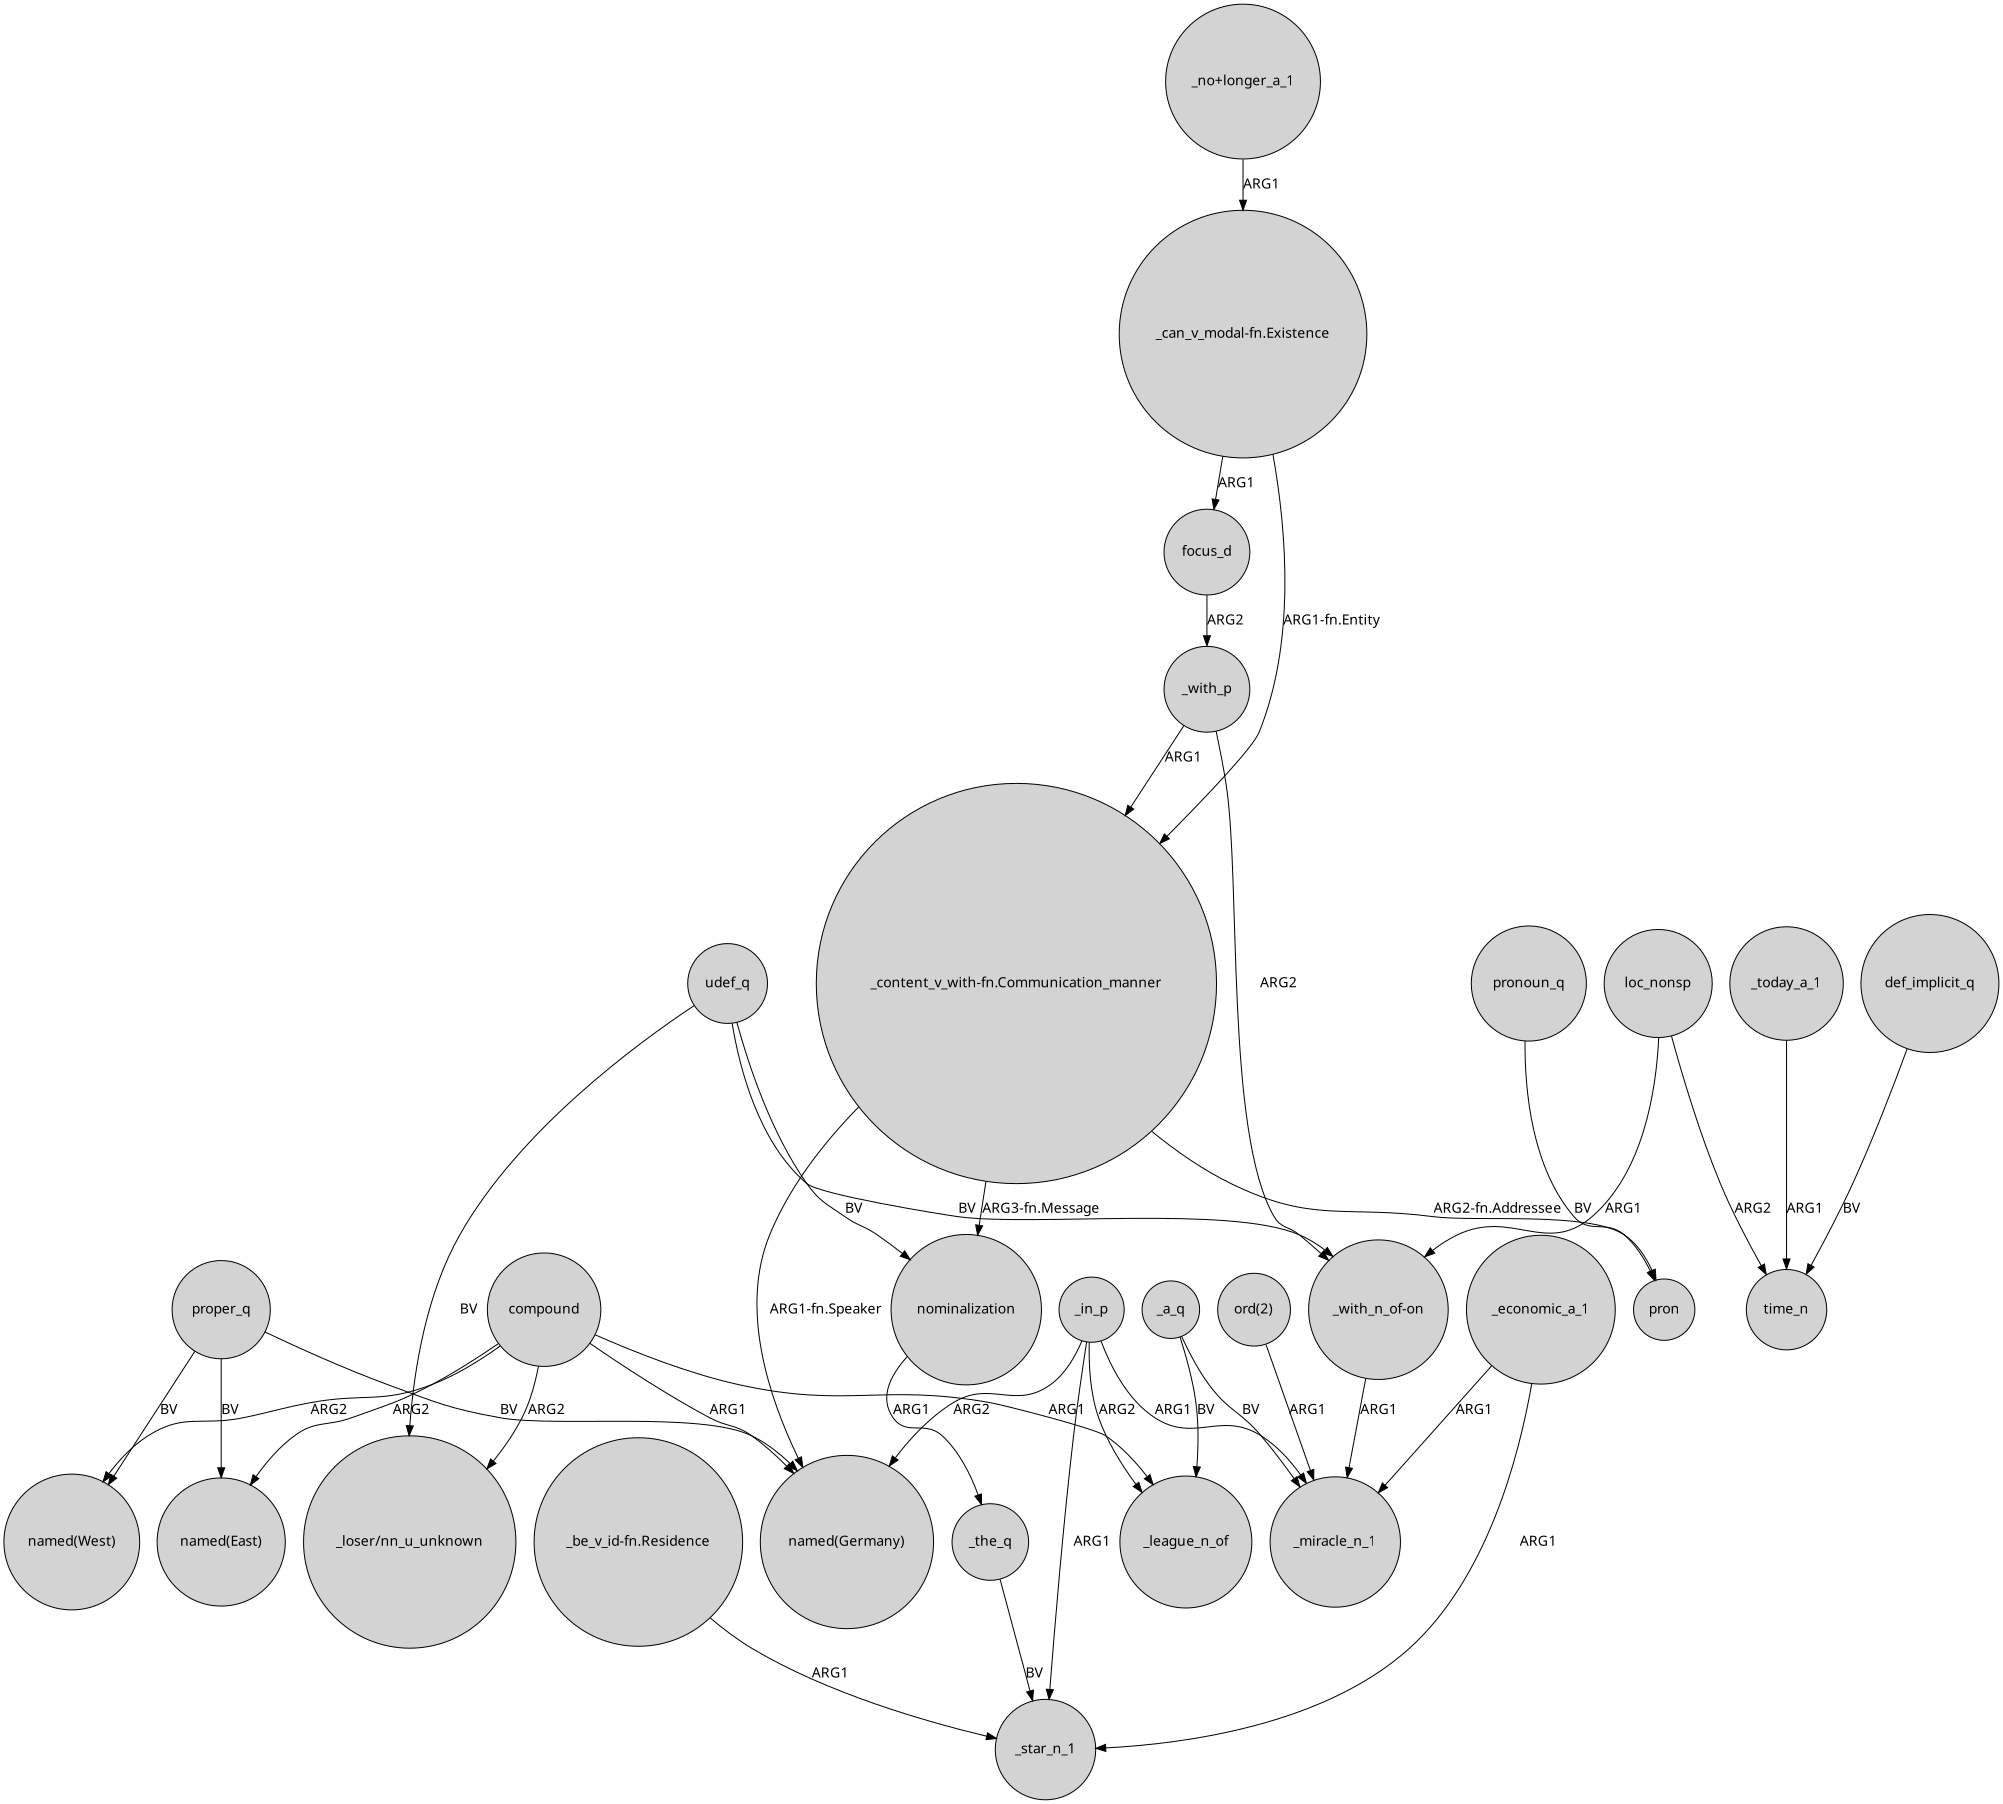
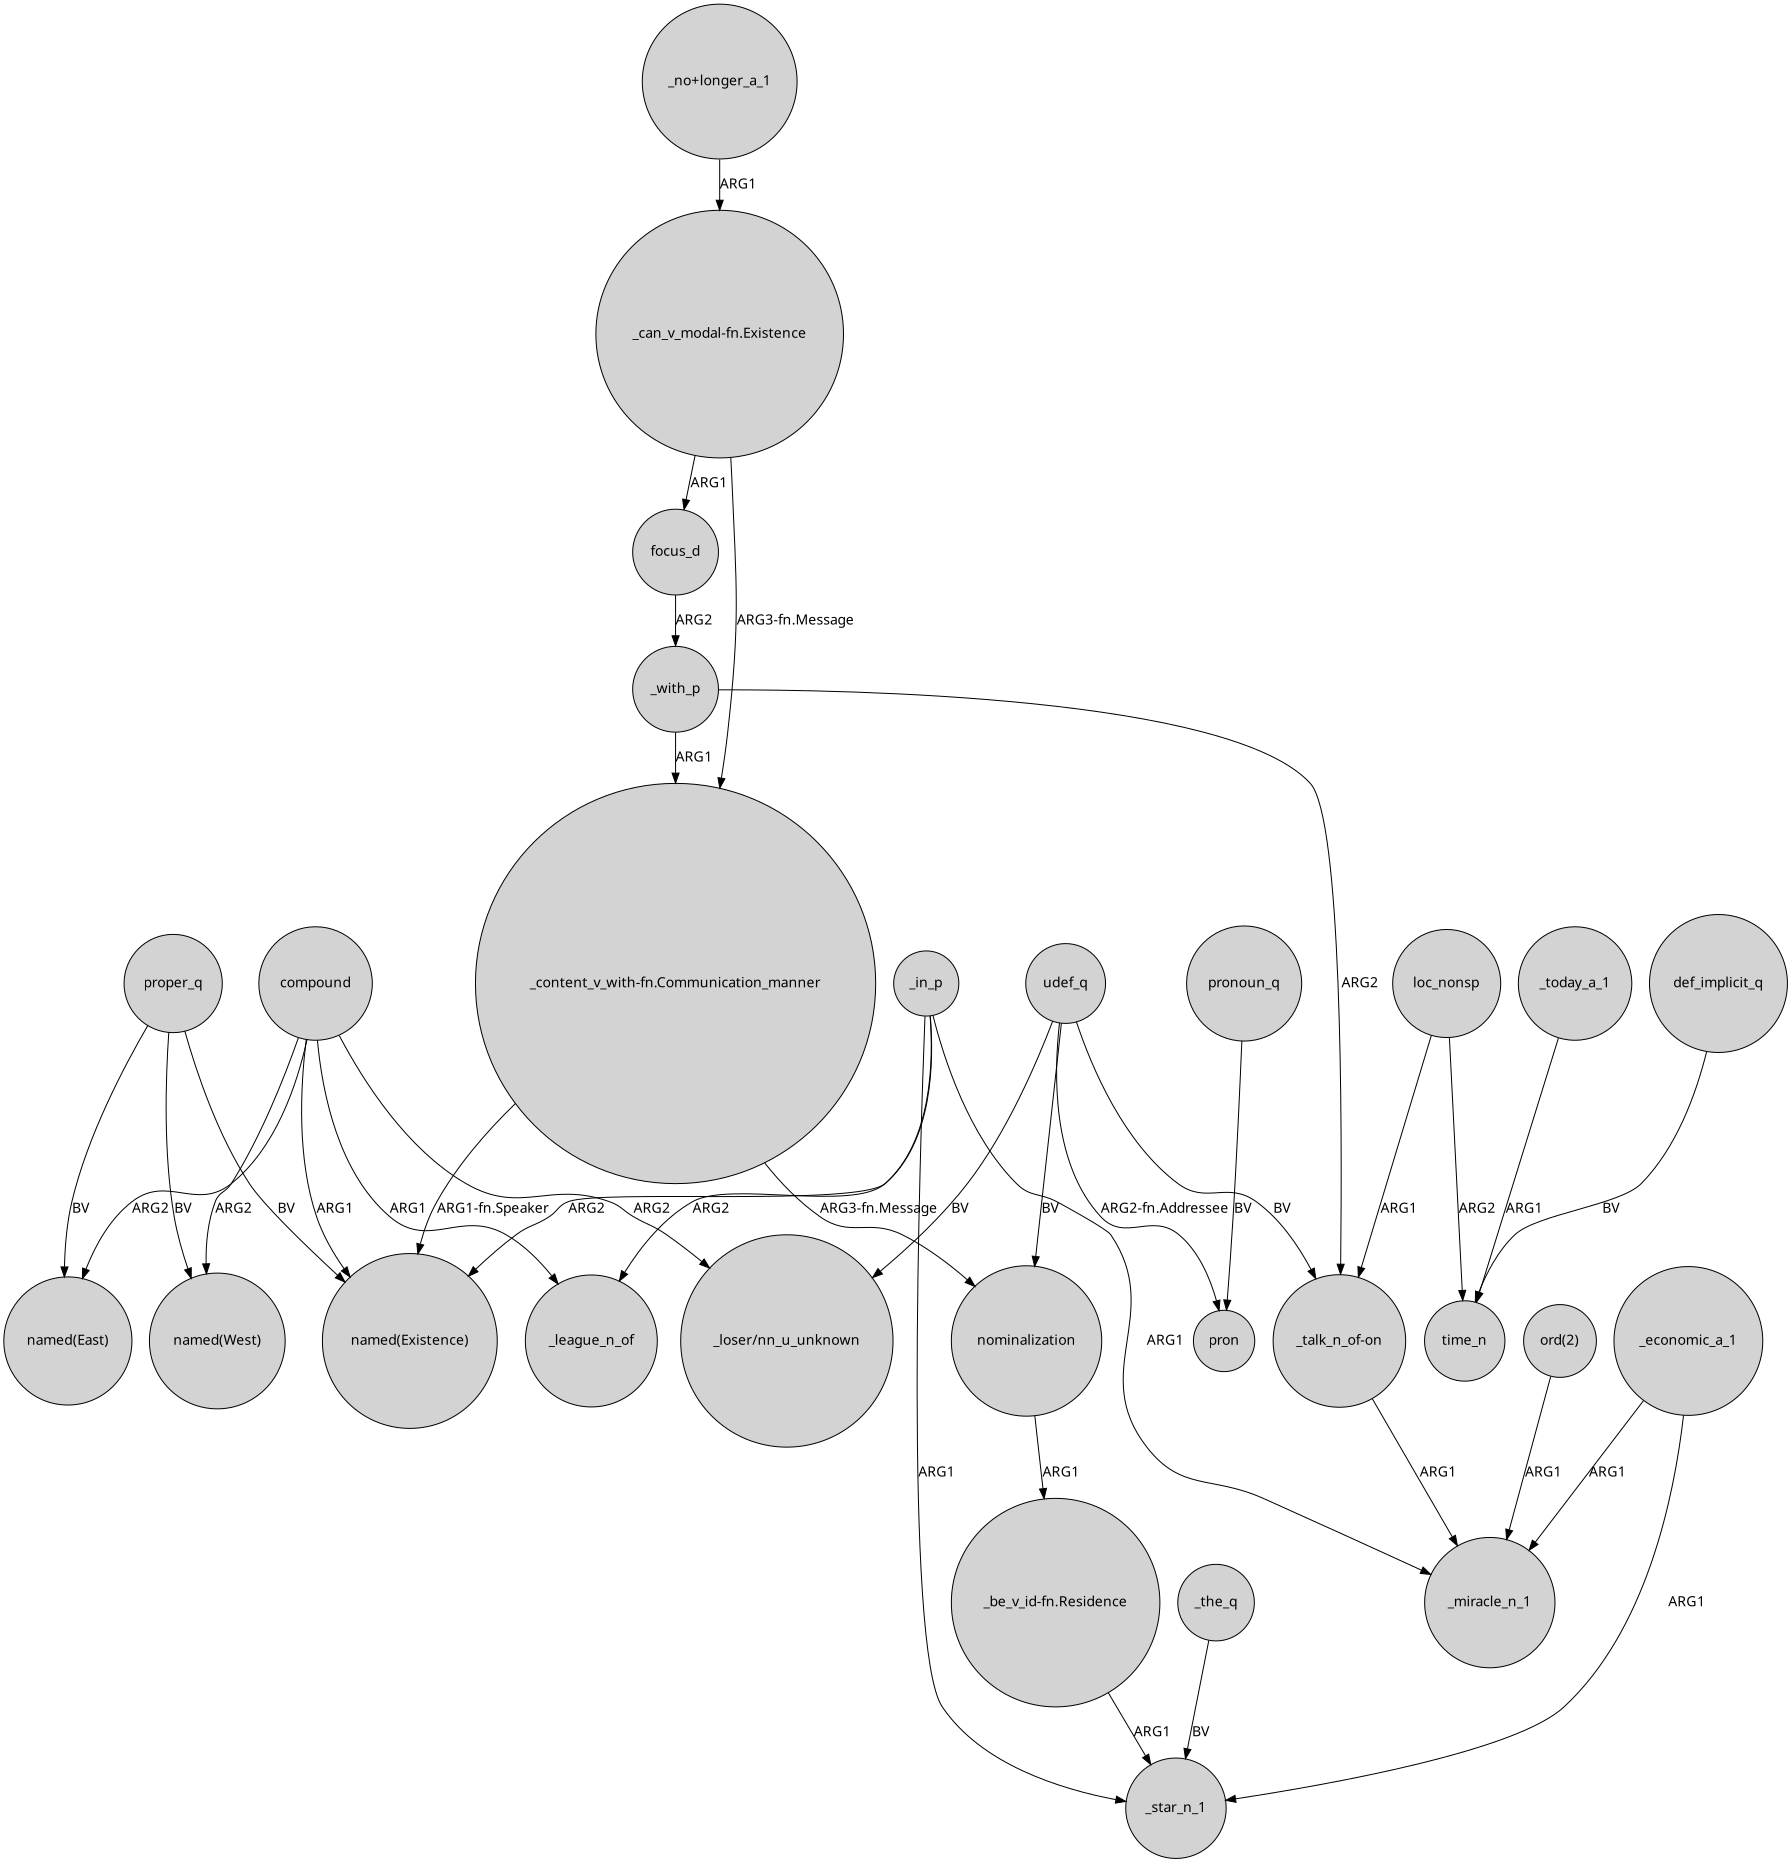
(1332, 621) -> (796, 621)
(1402, 1214) -> (1088, 1199)
(1171, 1310) -> none
(1378, 1310) -> (1339, 1341)
(913, 1428) -> (1039, 1452)
(847, 1542) -> (410, 1341)
